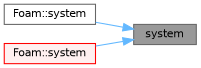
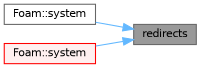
(165, 34) -> (165, 34)
